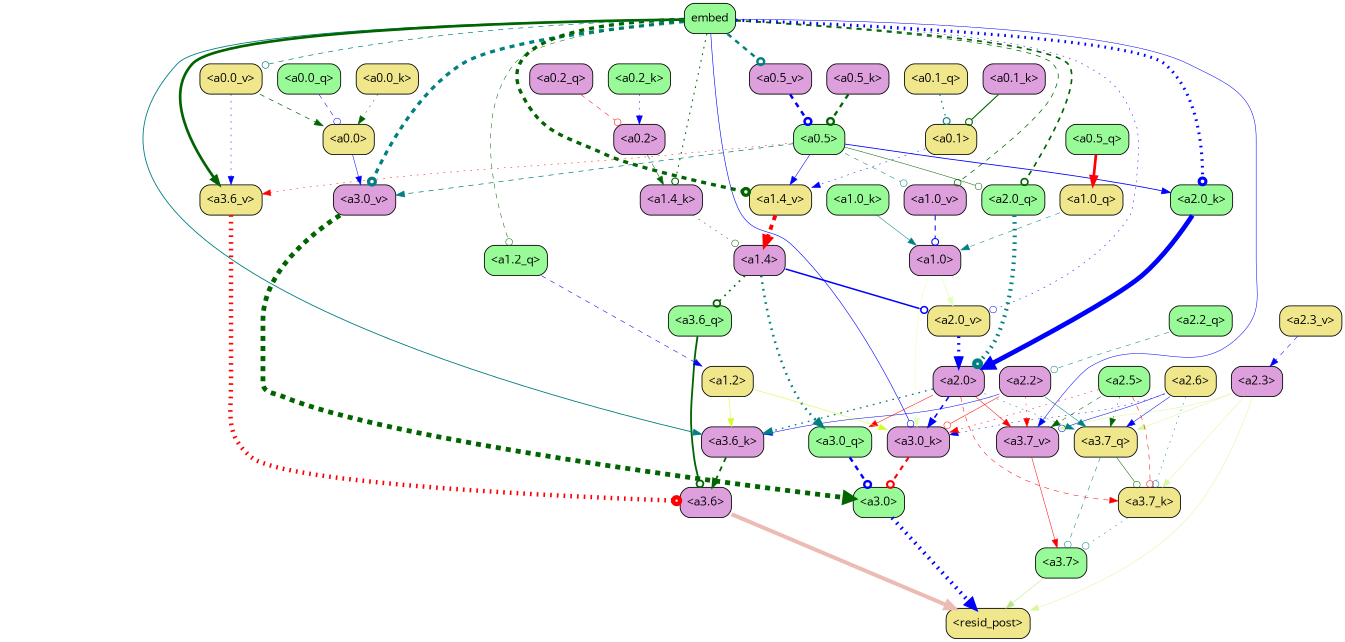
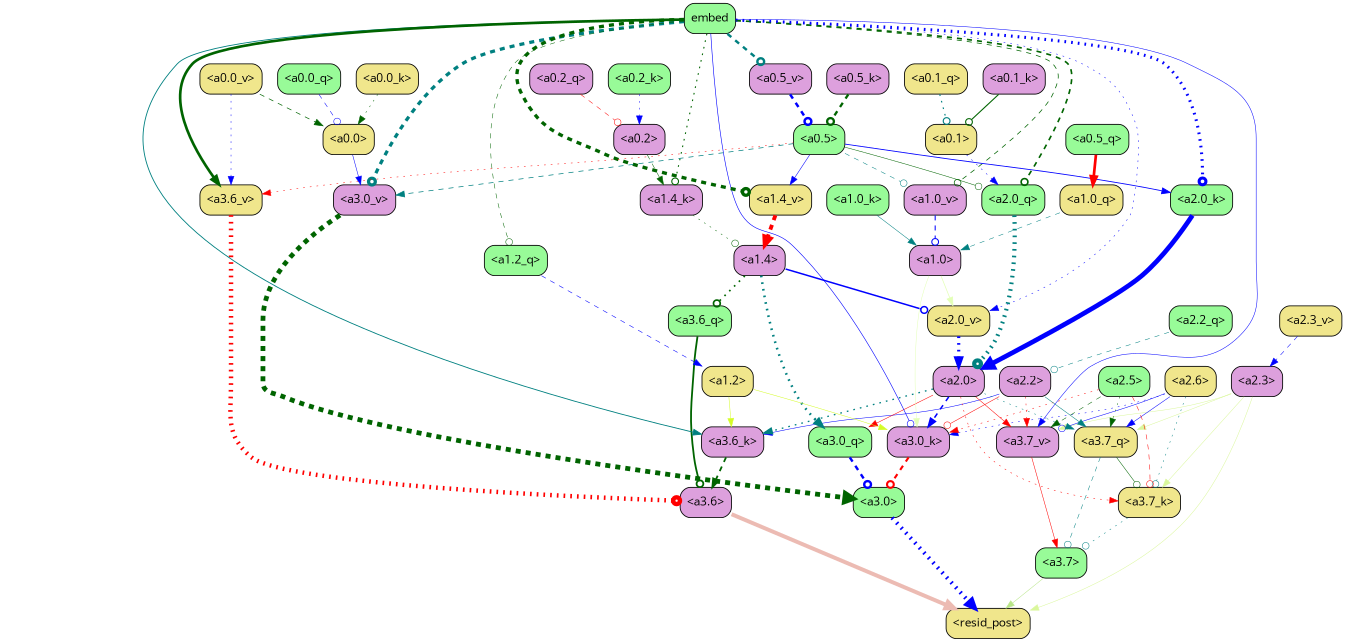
(475, 32) -> none
(1077, 62) -> (1077, 62)
(880, 164) -> (983, 171)
(1015, 475) -> (1015, 475)
